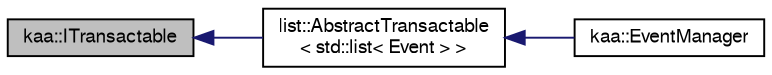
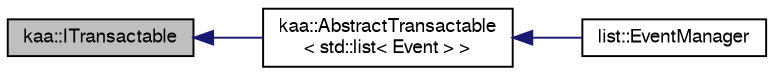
(384, 38) -> (388, 38)
(669, 38) -> (674, 38)
